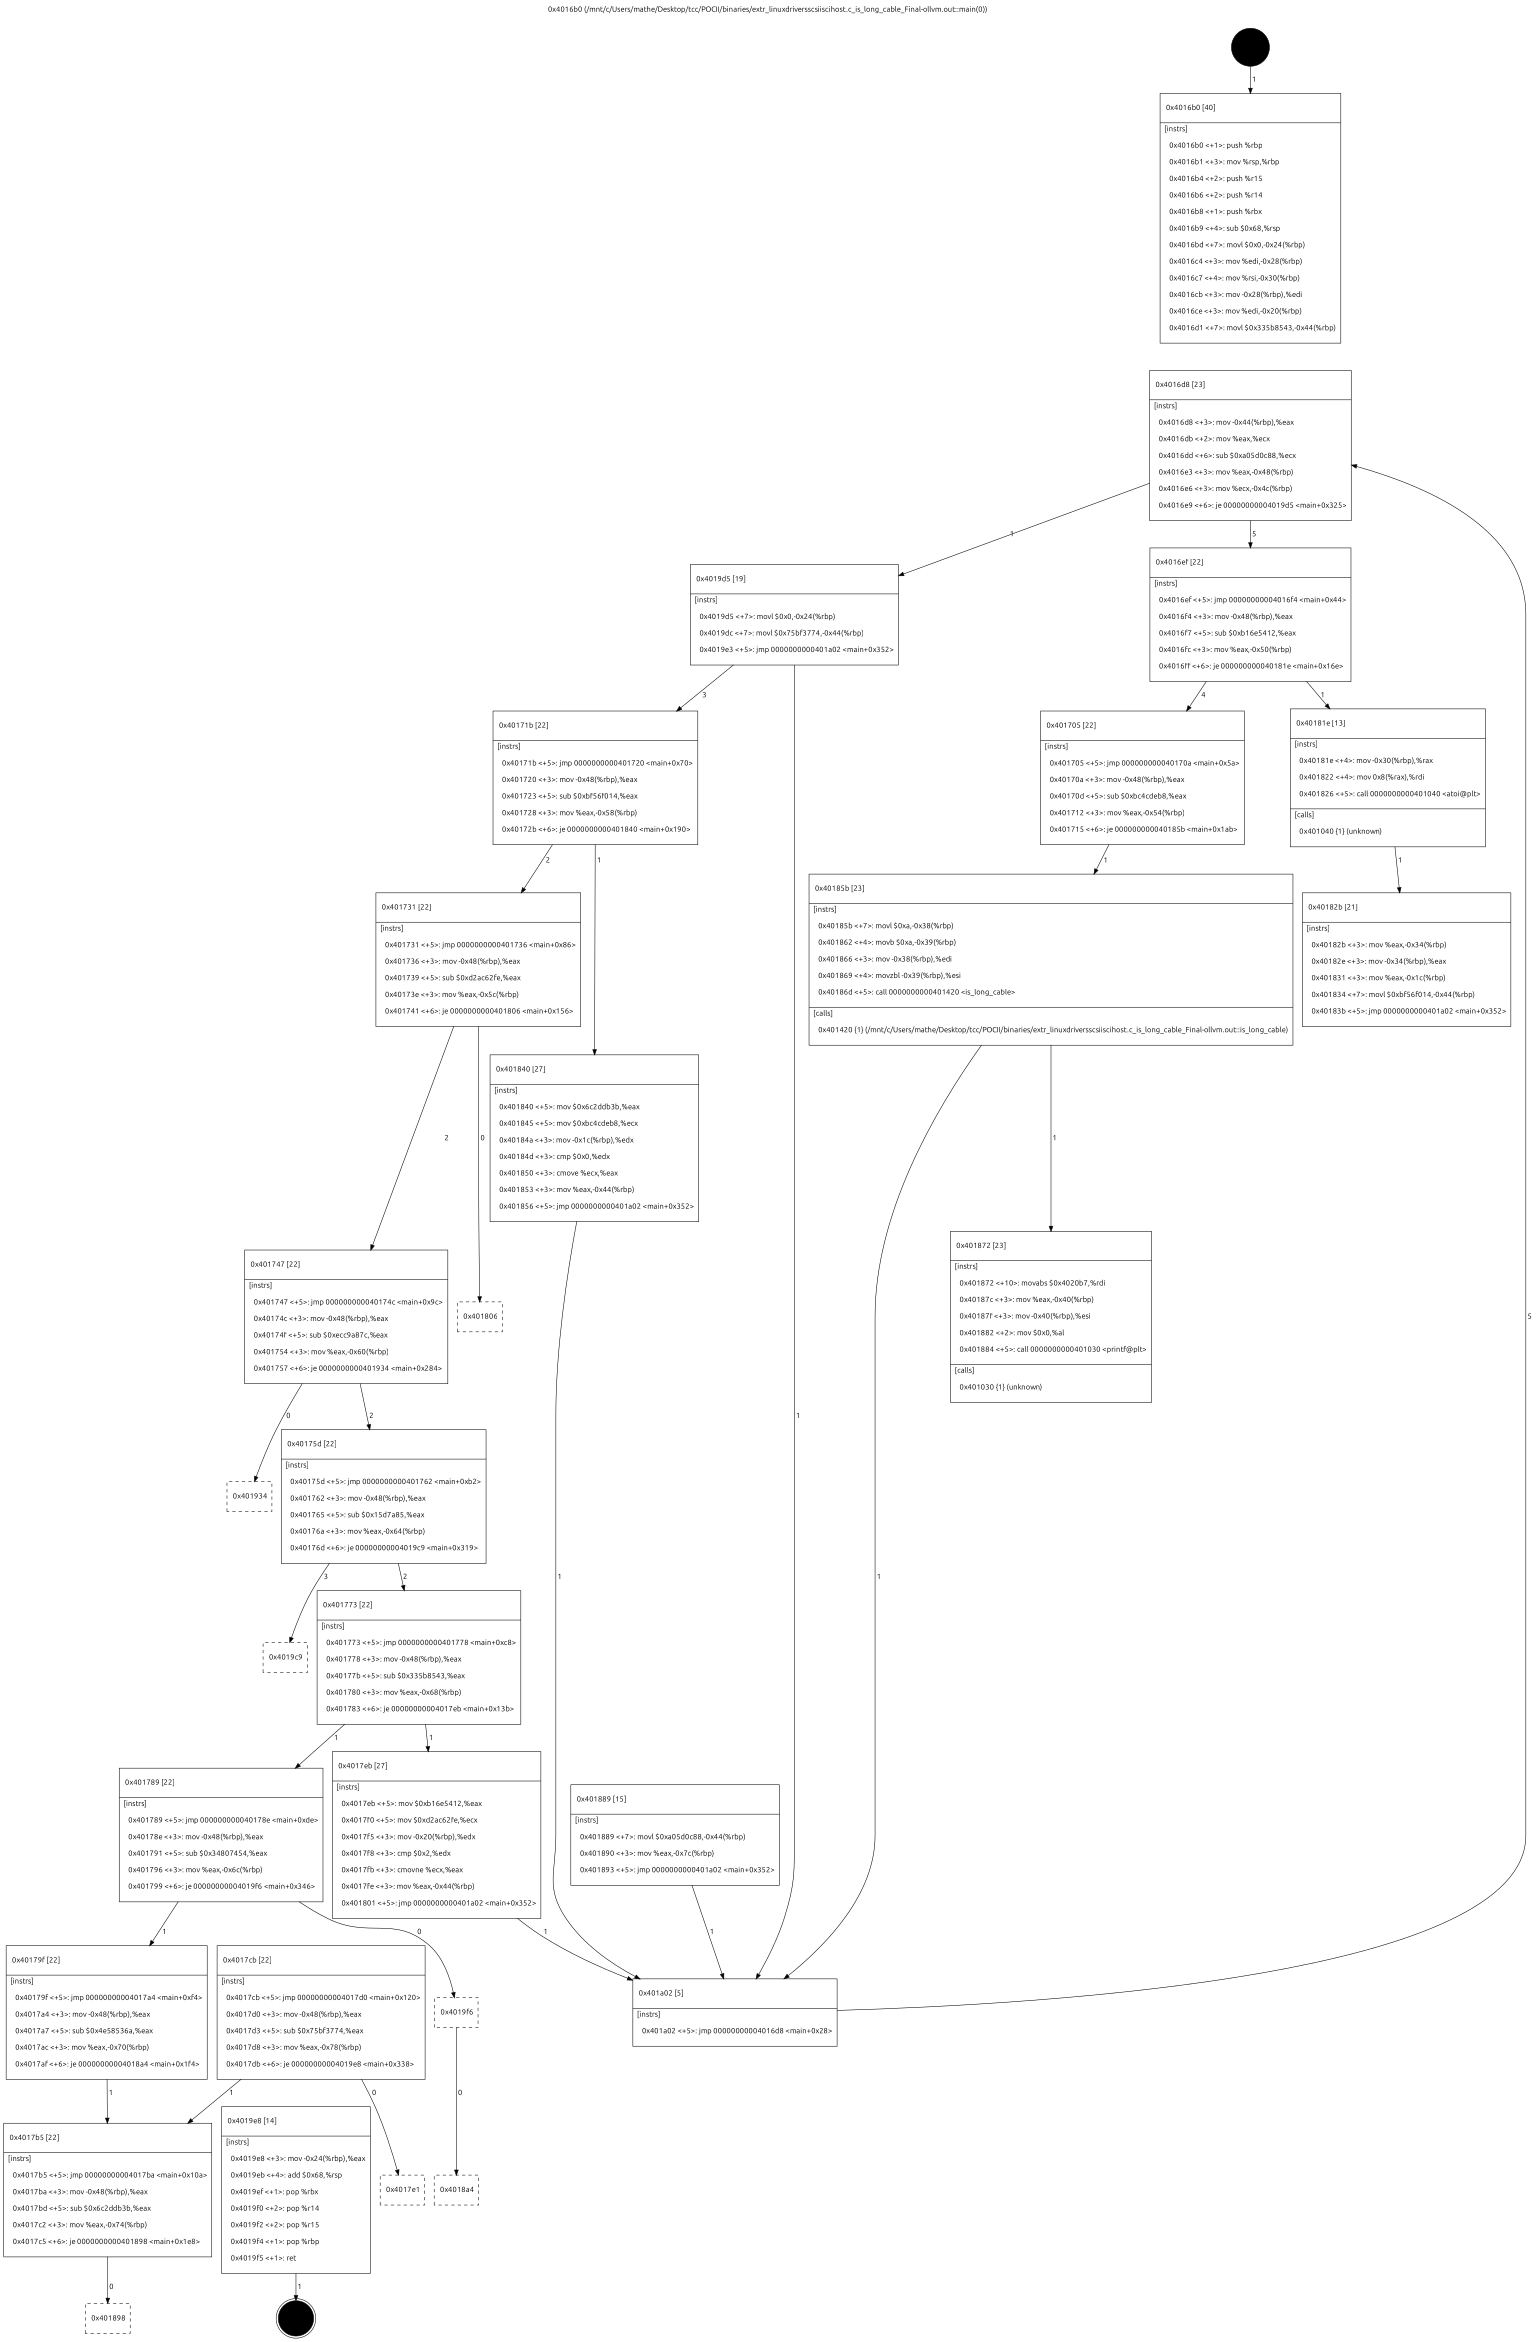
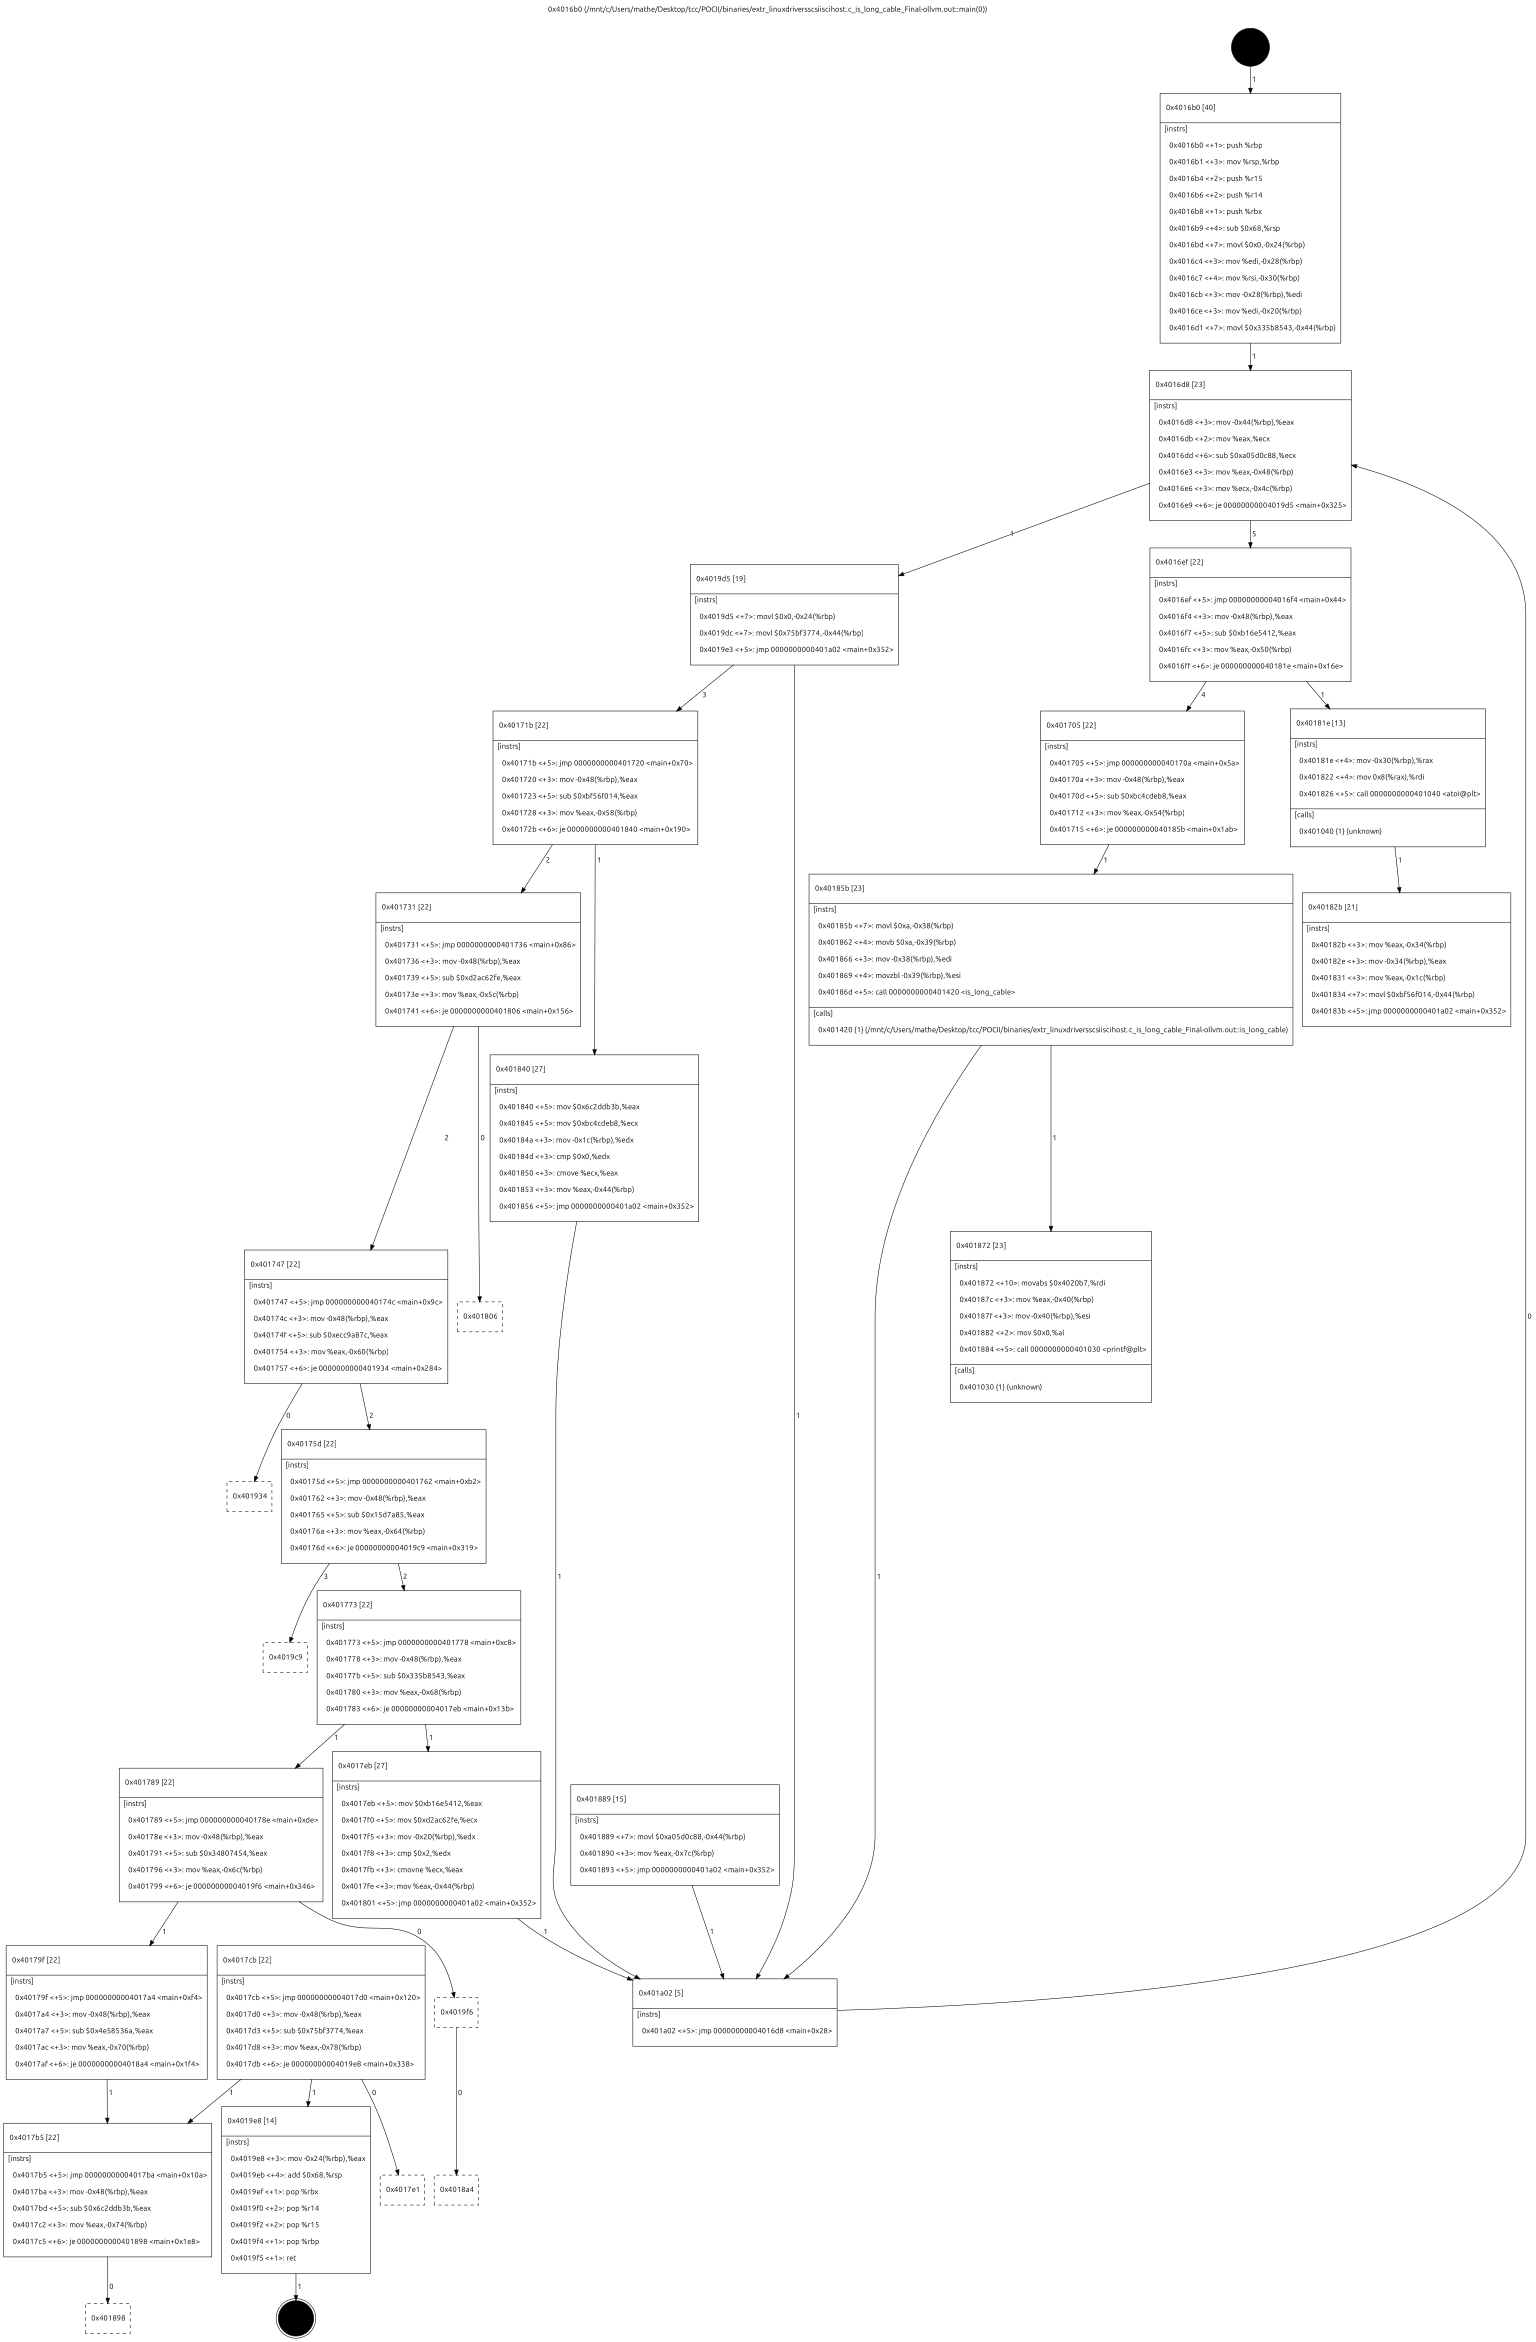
none -> (1250, 354)
(1529, 1317) -> (1529, 1317)
none -> (310, 2090)
